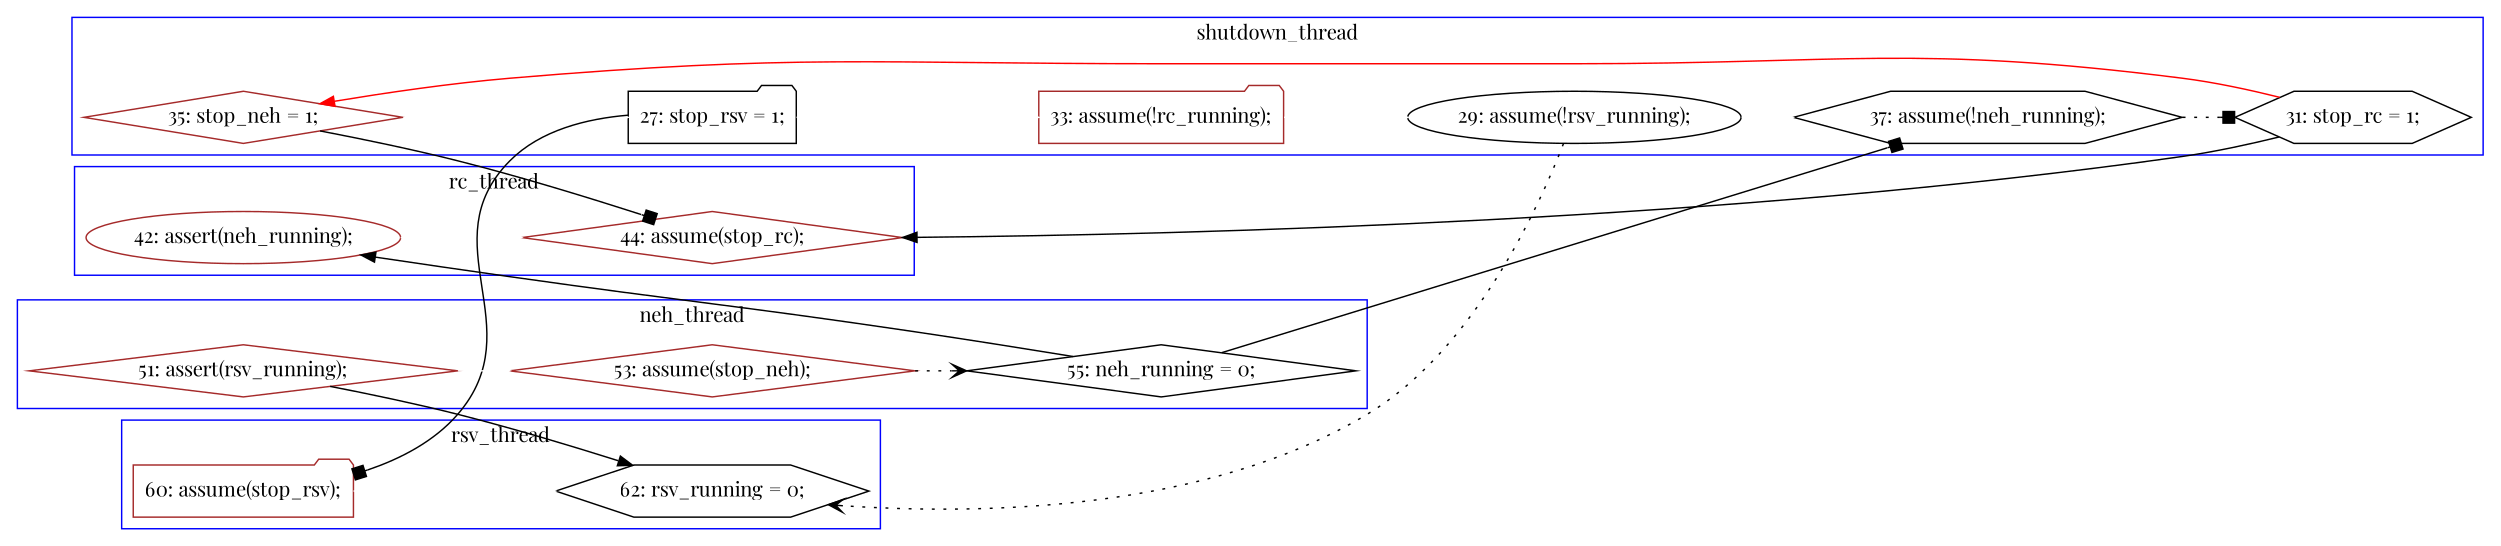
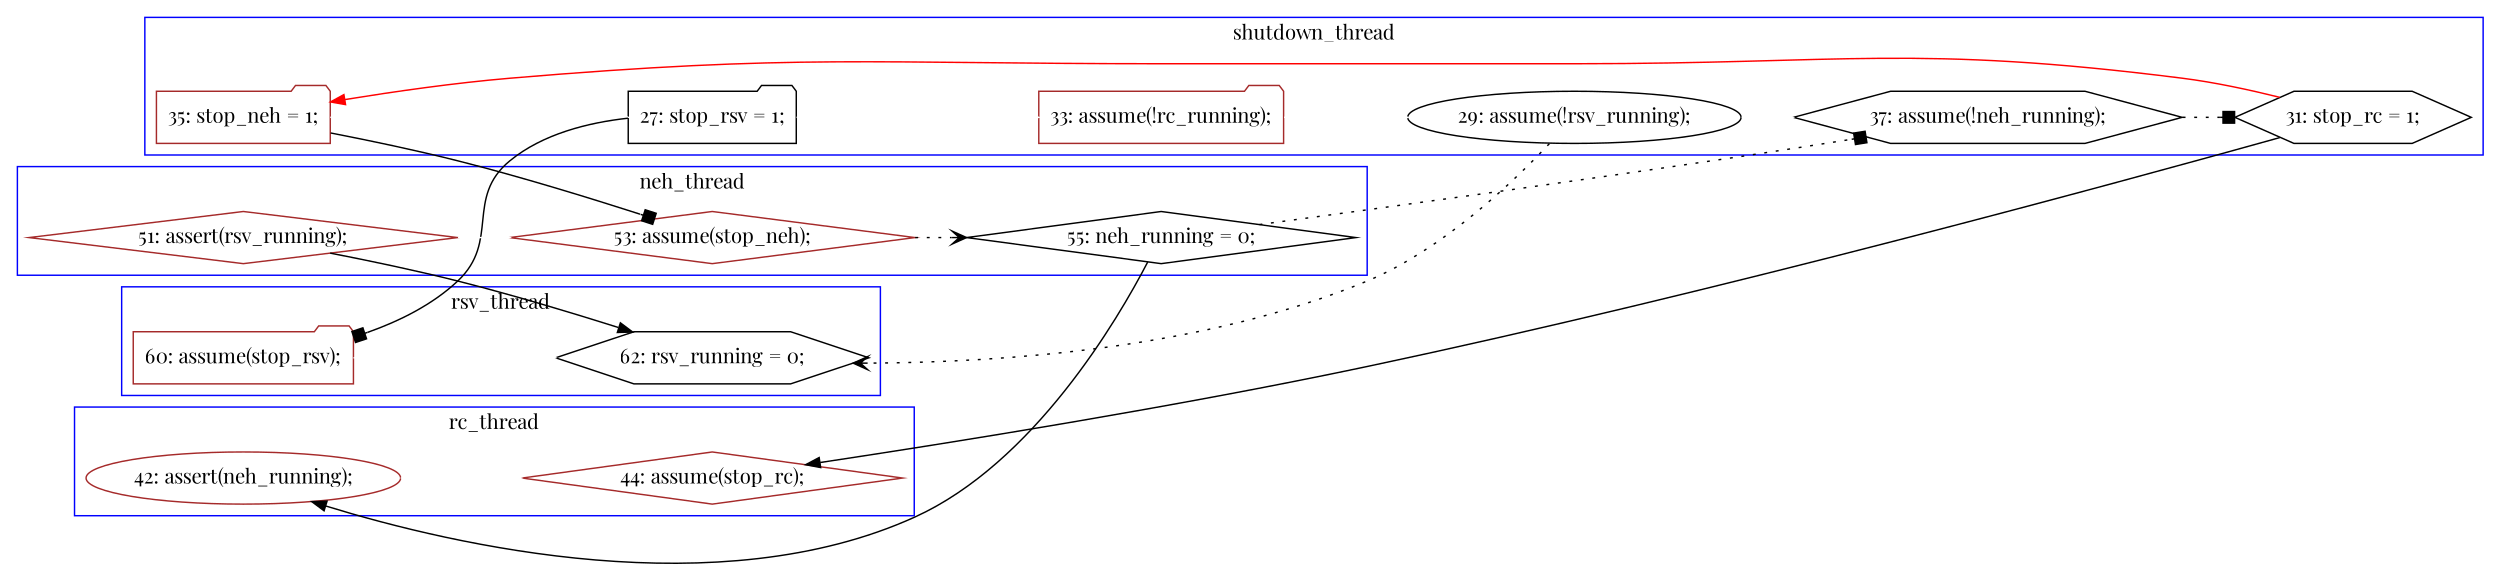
(243, 117) -> (243, 117)
(514, 176) -> (518, 177)
(1554, 250) -> (1556, 183)
